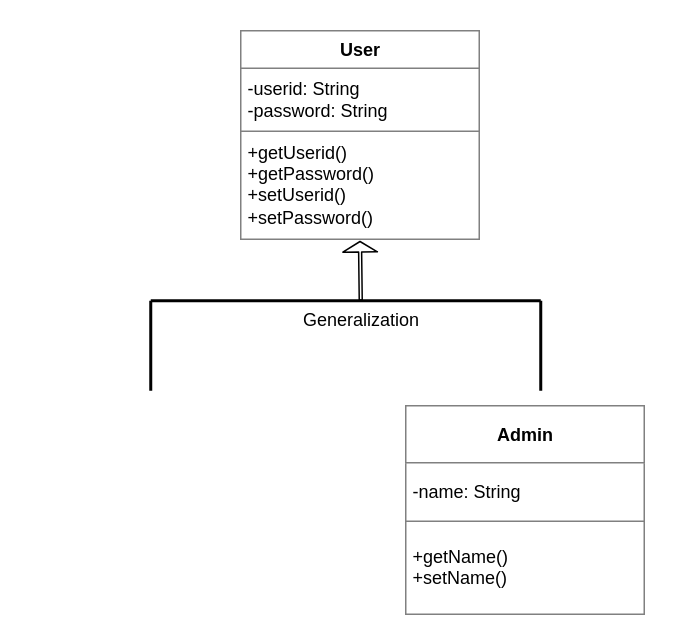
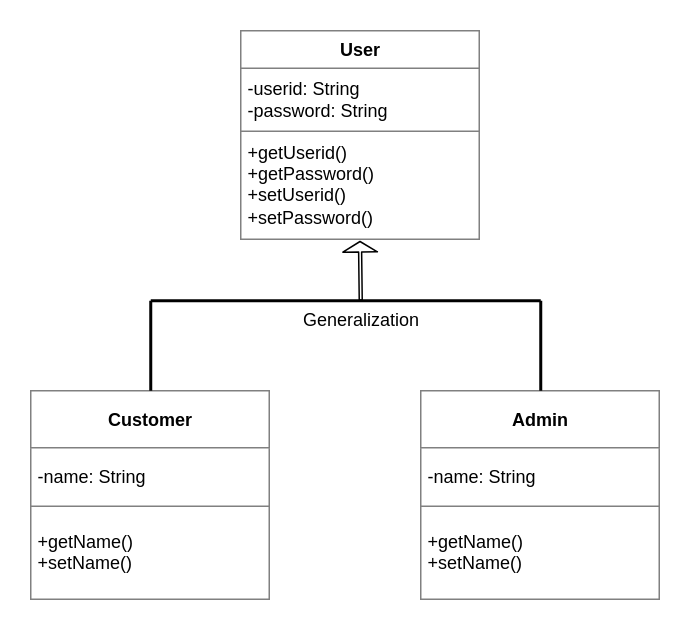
none -> (151, 496)
(526, 511) -> (541, 496)
